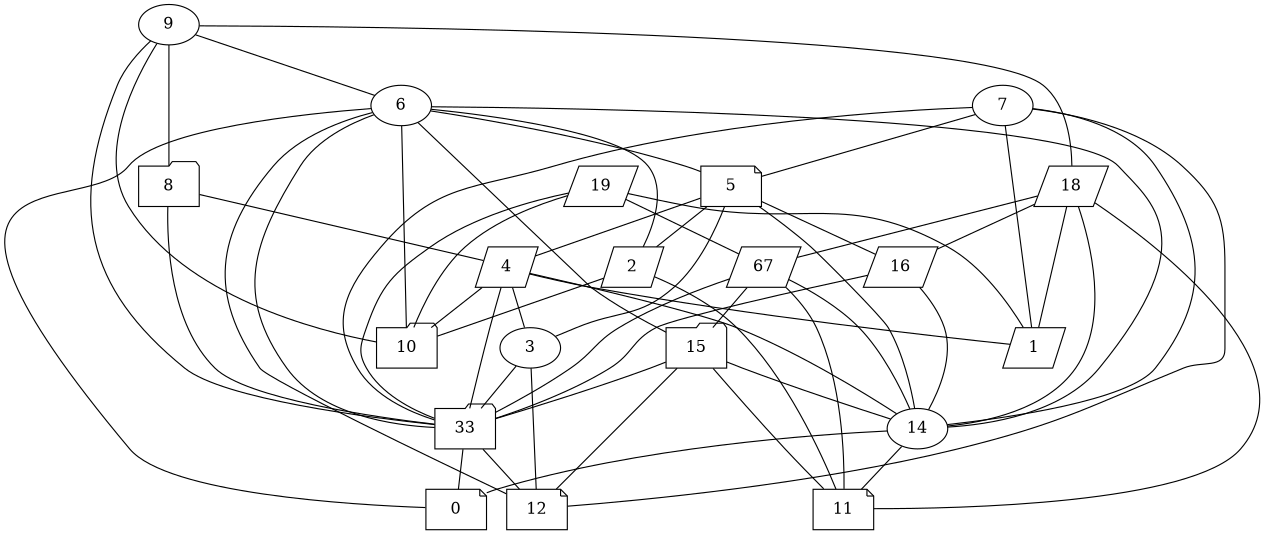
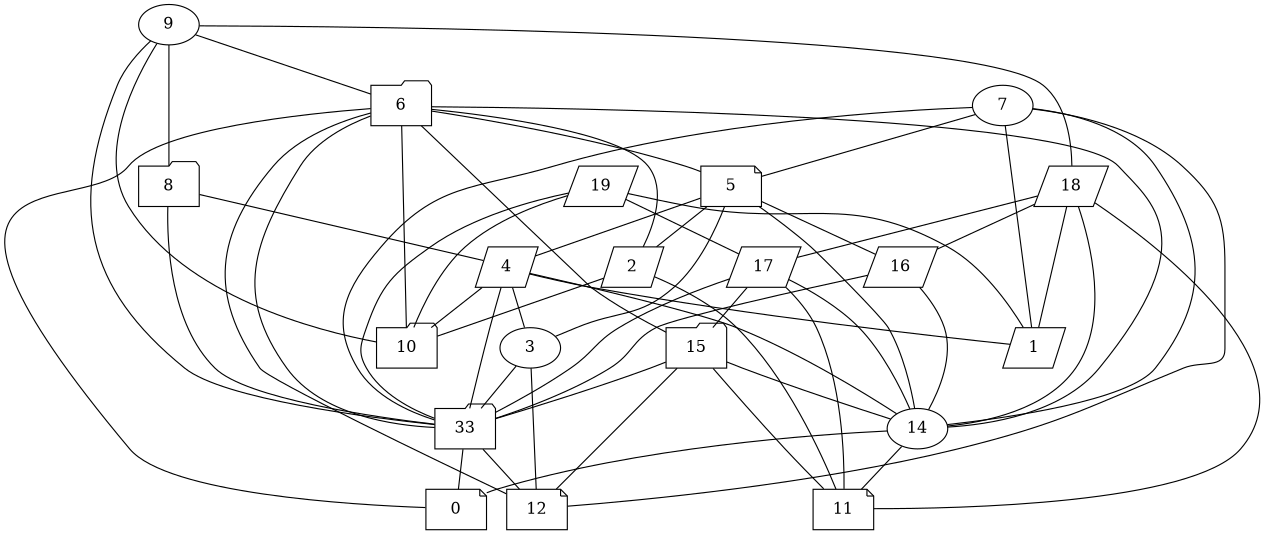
(401, 105) -> (401, 105)
(764, 267) -> (764, 267)
